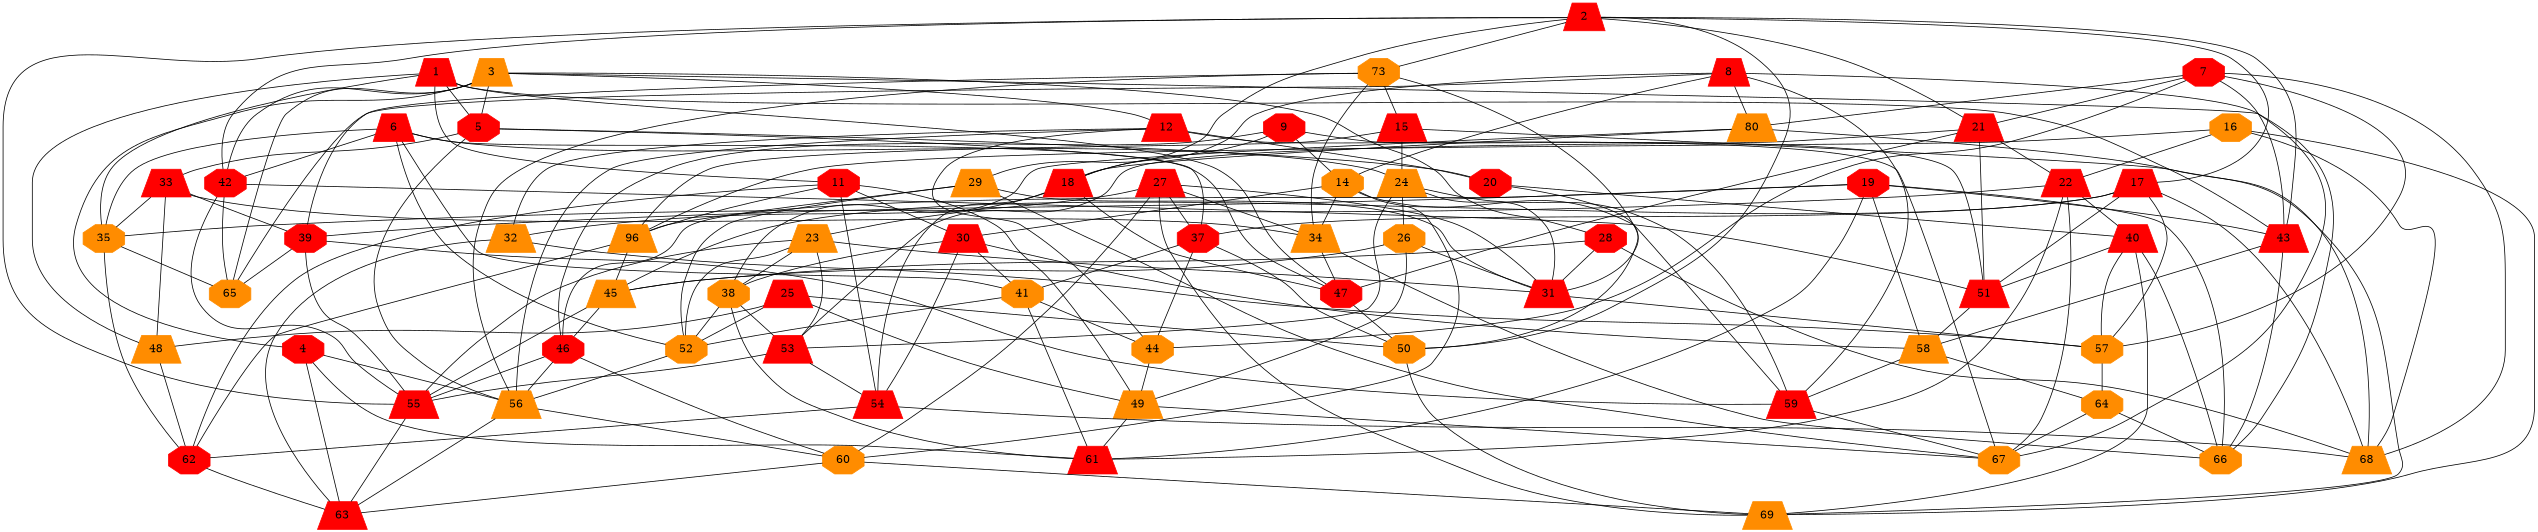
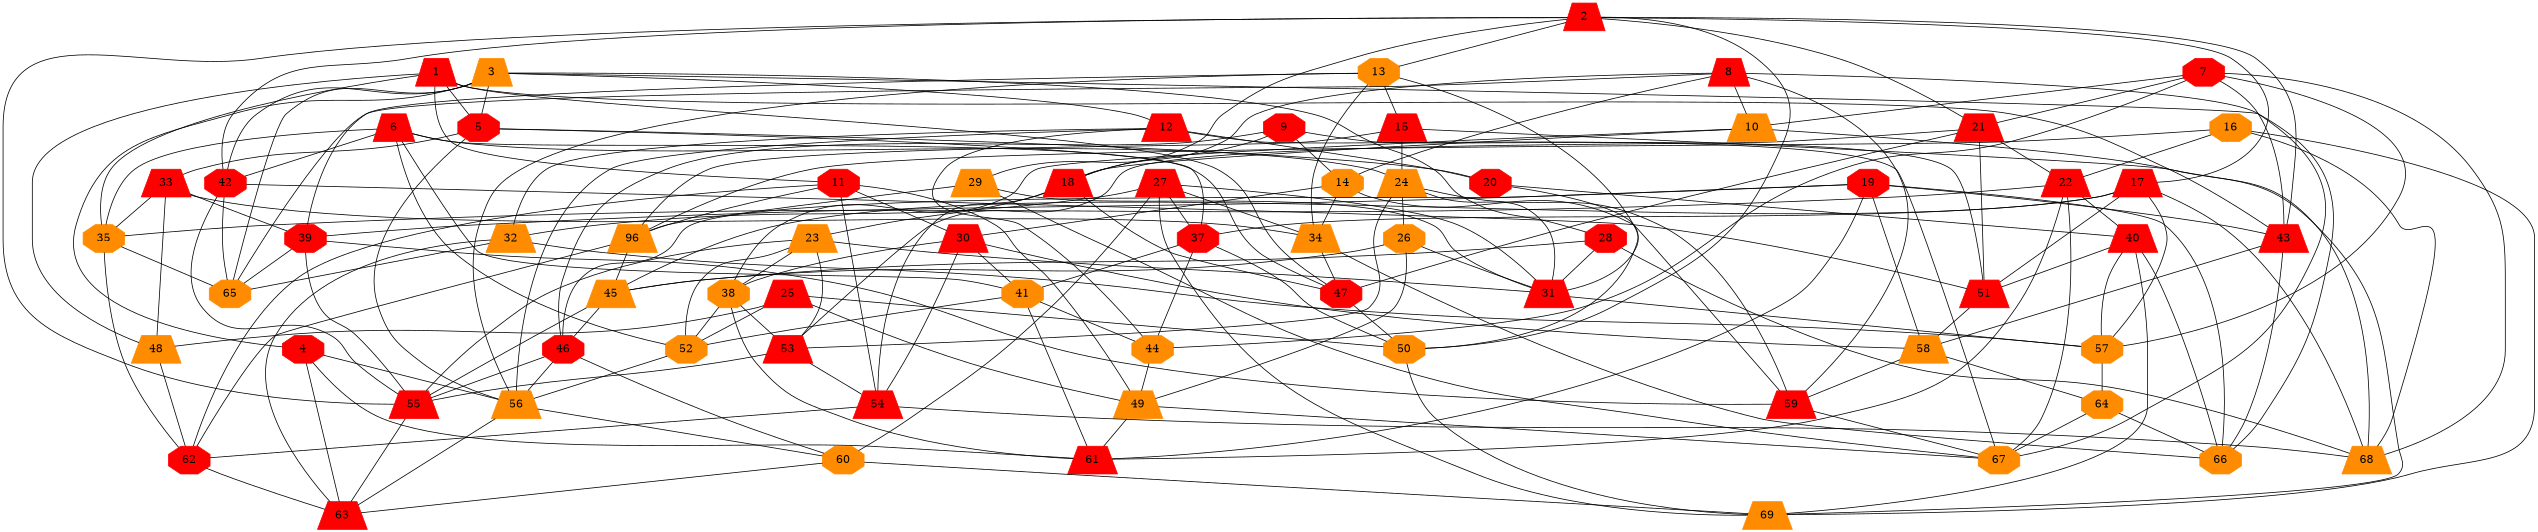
(1379, 72) -> (1379, 72)
(1752, 128) -> (1752, 128)
(718, 230) -> none
none -> (394, 262)
(1266, 404) -> none
